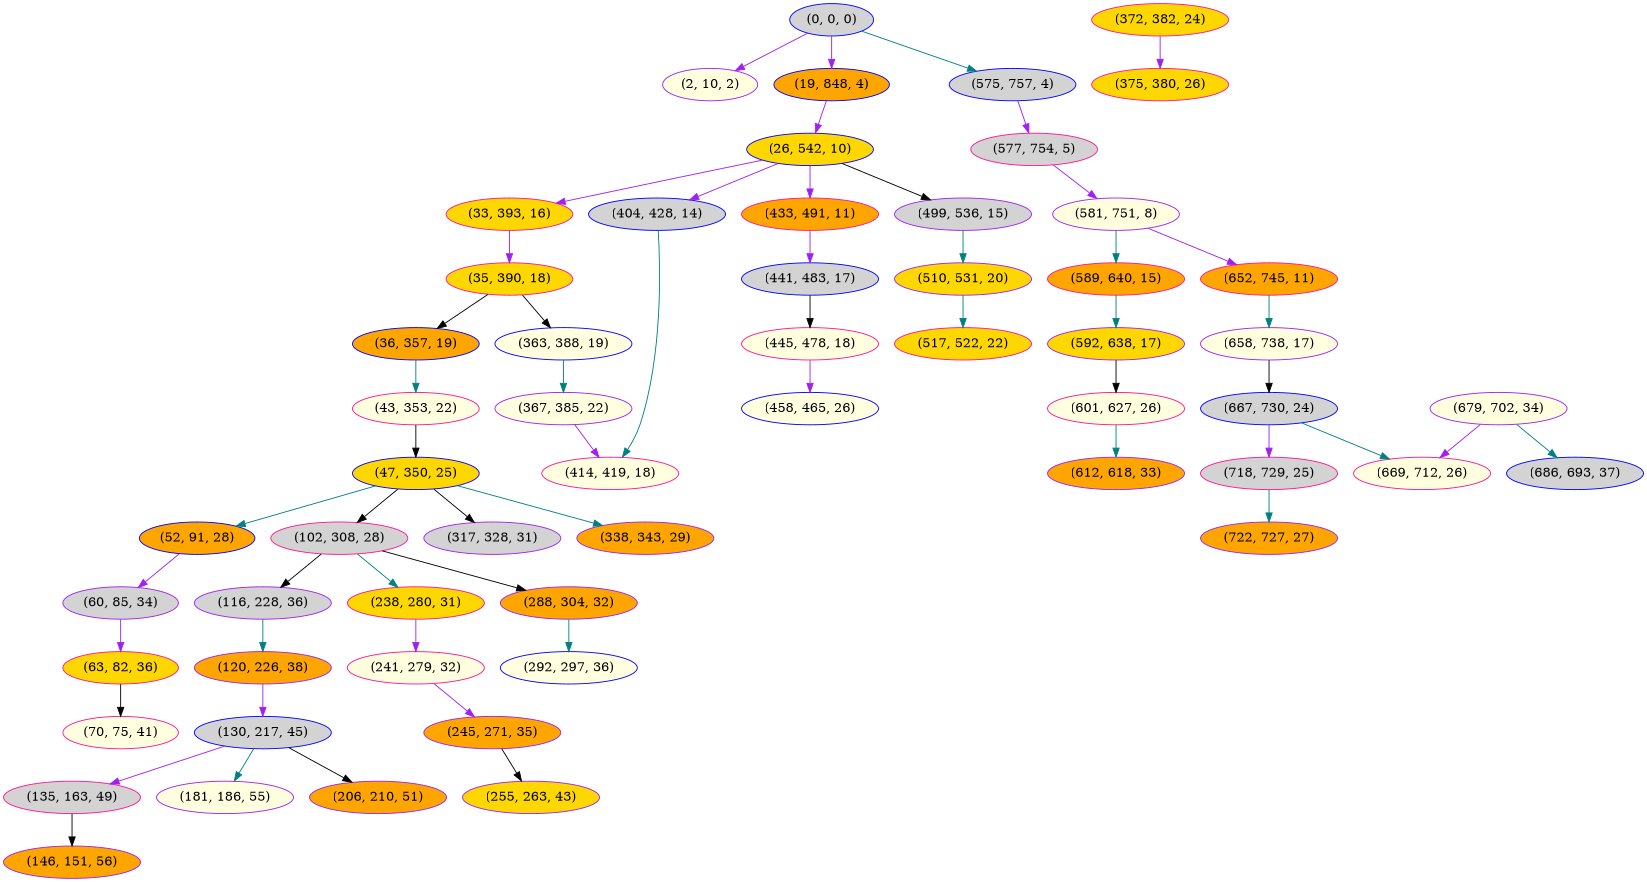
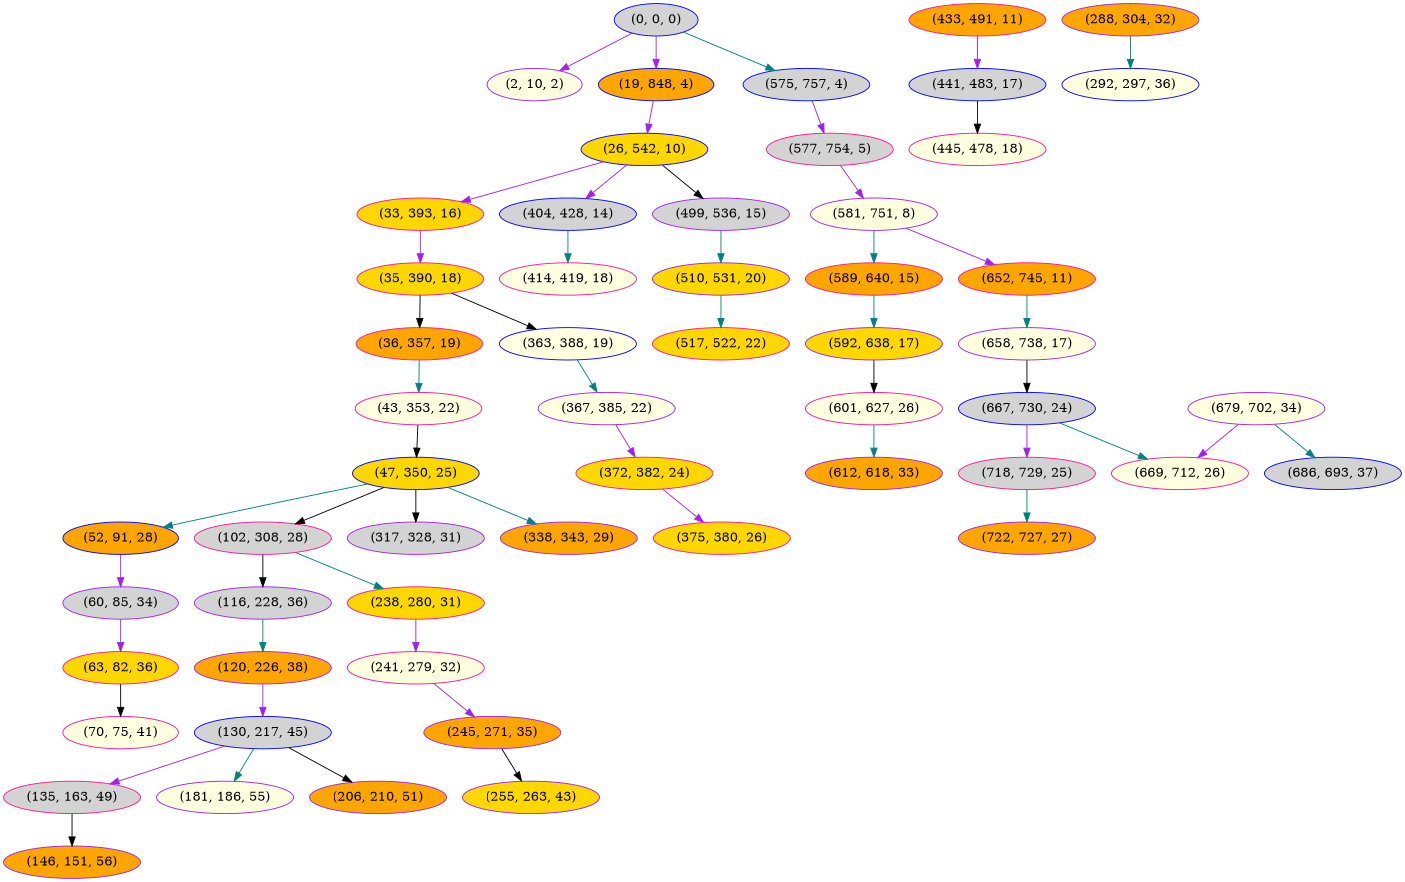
(810, 177) -> none
(416, 344) -> (419, 344)
(810, 409) -> none
(584, 437) -> (623, 437)
(450, 569) -> none
